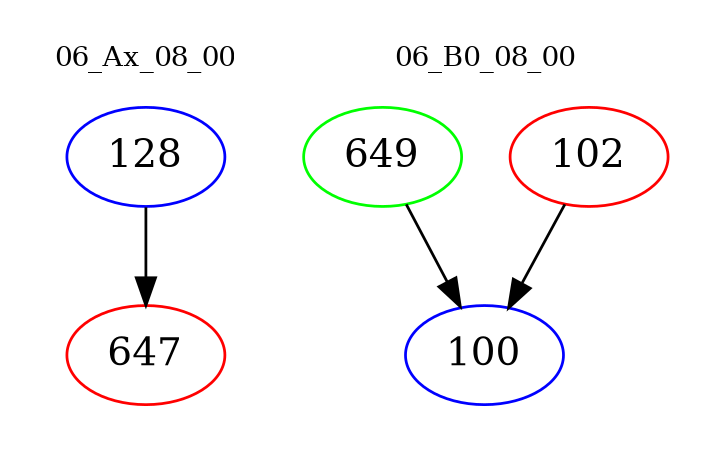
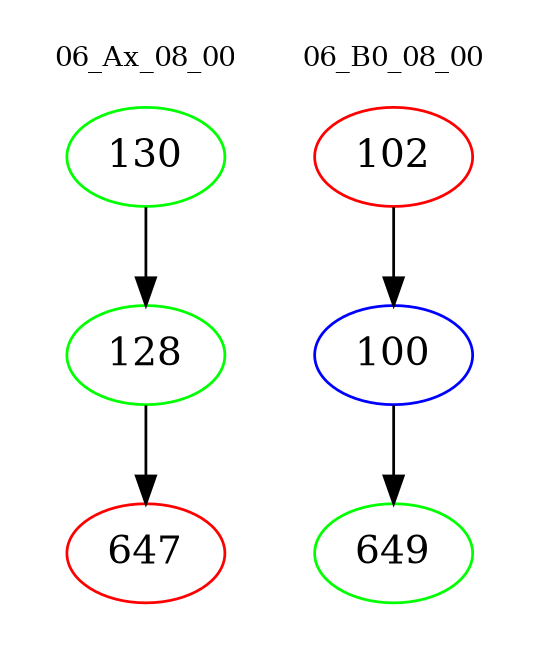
(146, 157) -> (146, 355)
none -> (146, 157)
(427, 243) -> (394, 441)
